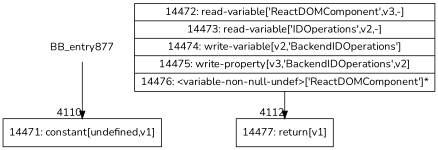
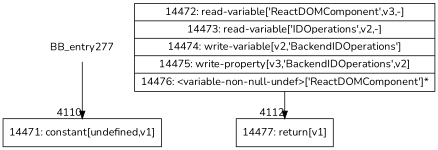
(82, 47) -> (82, 47)
